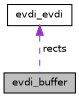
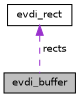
(40, 15) -> (40, 15)
